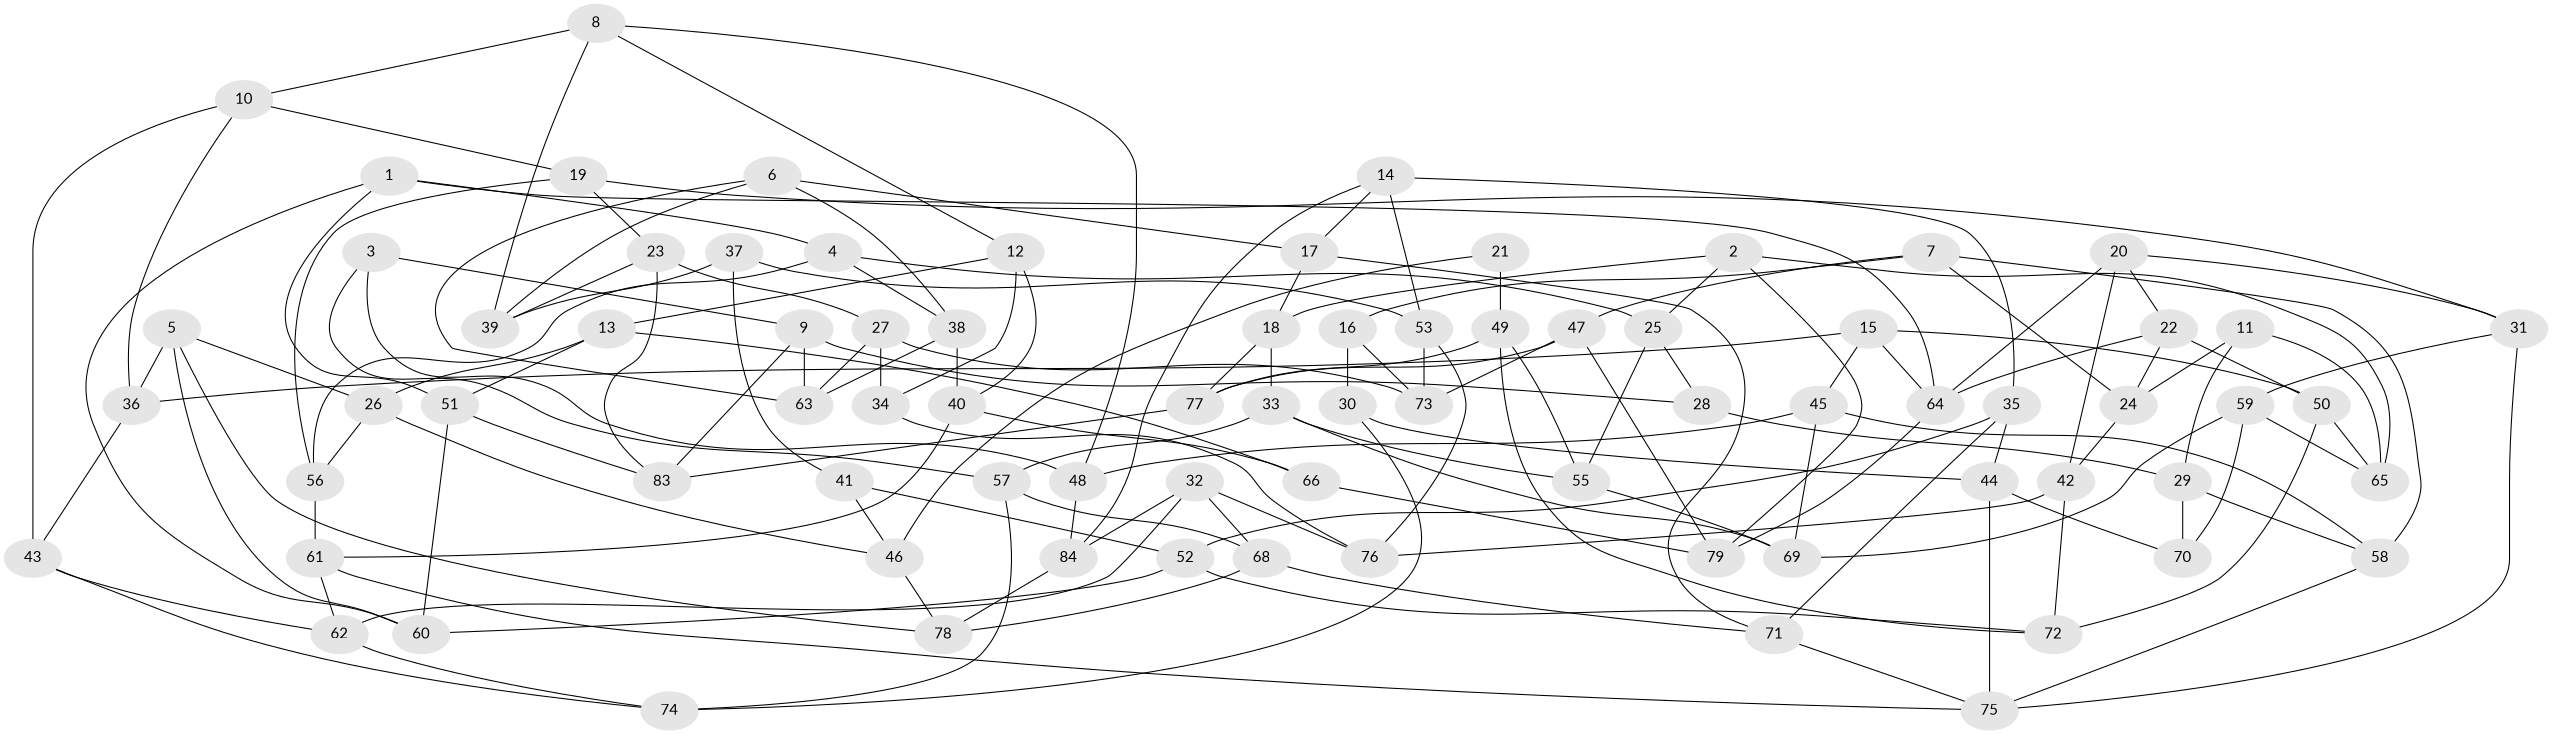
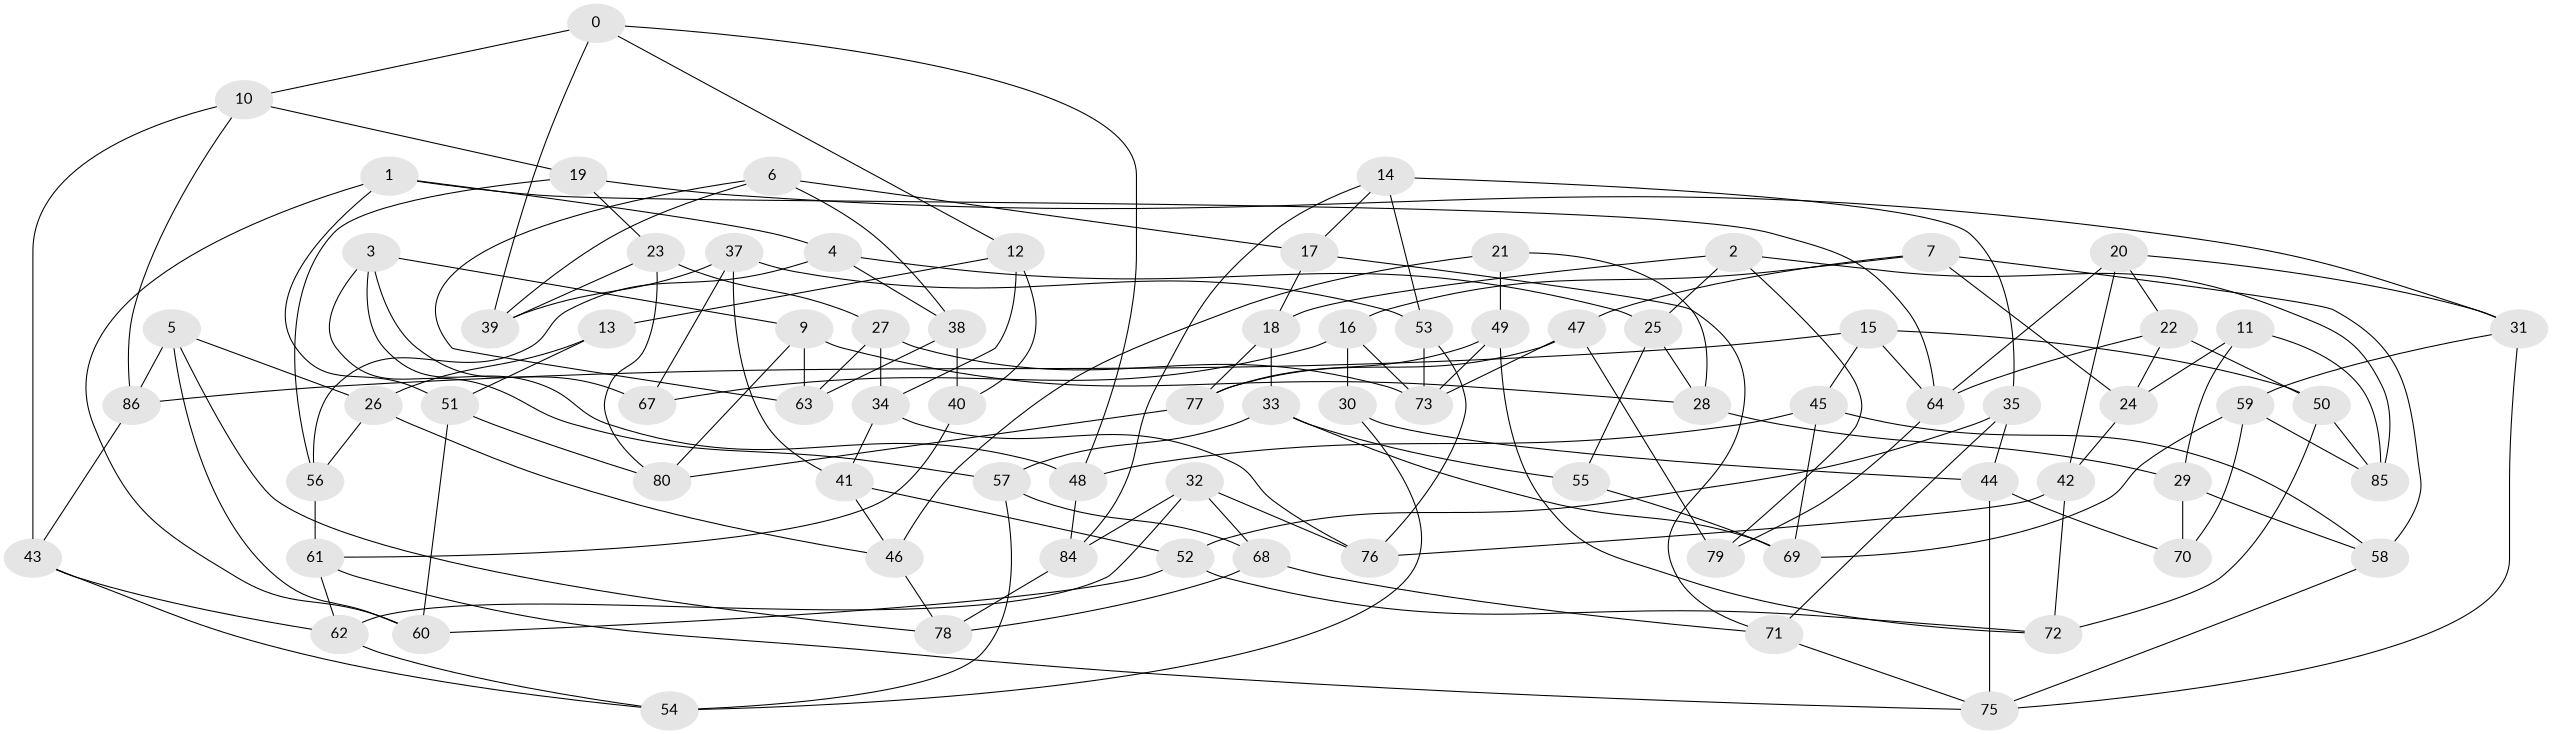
(596, 23) -> (596, 23)
none -> (1664, 287)
(1547, 403) -> (1451, 378)
(132, 405) -> (132, 405)
none -> (647, 405)
none -> (866, 437)
(662, 482) -> (662, 482)
(1312, 482) -> none
(2380, 482) -> (2380, 482)
(670, 711) -> (670, 711)
